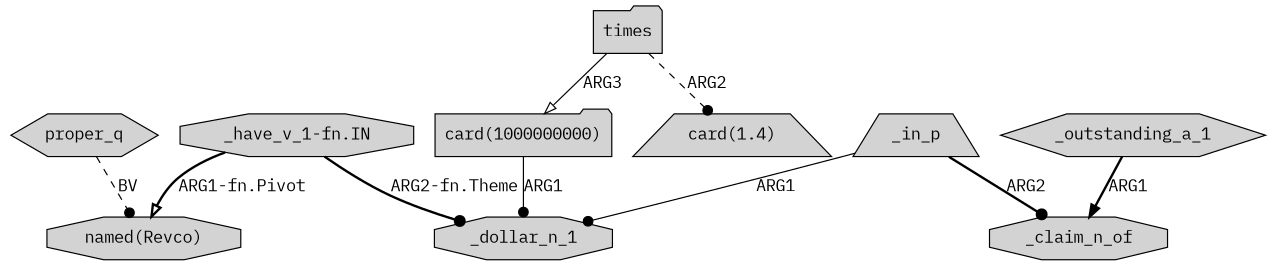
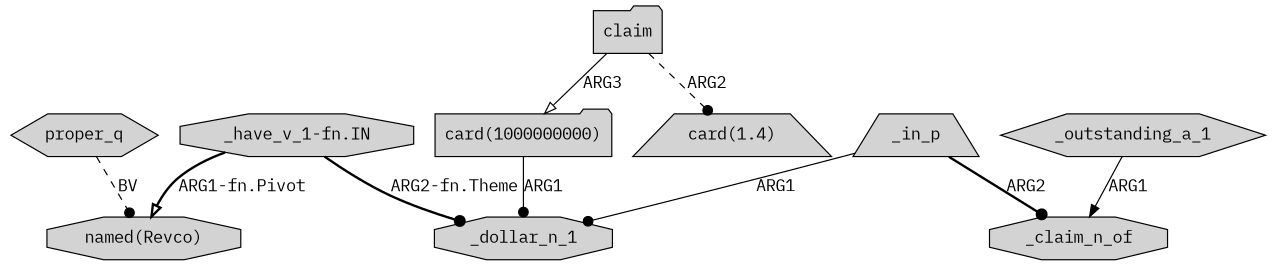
(628, 32) -> (628, 32)
(1109, 182) -> (1109, 182)
